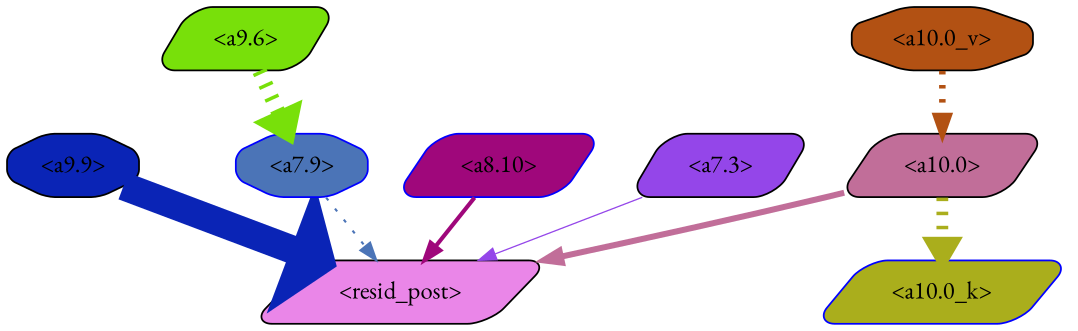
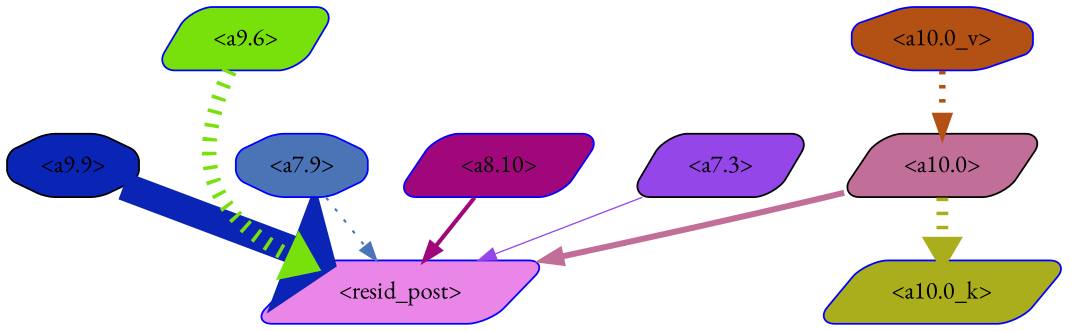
(245, 39) -> (245, 39)
(942, 39) -> (942, 39)
(270, 94) -> (214, 181)
(400, 292) -> (400, 292)
